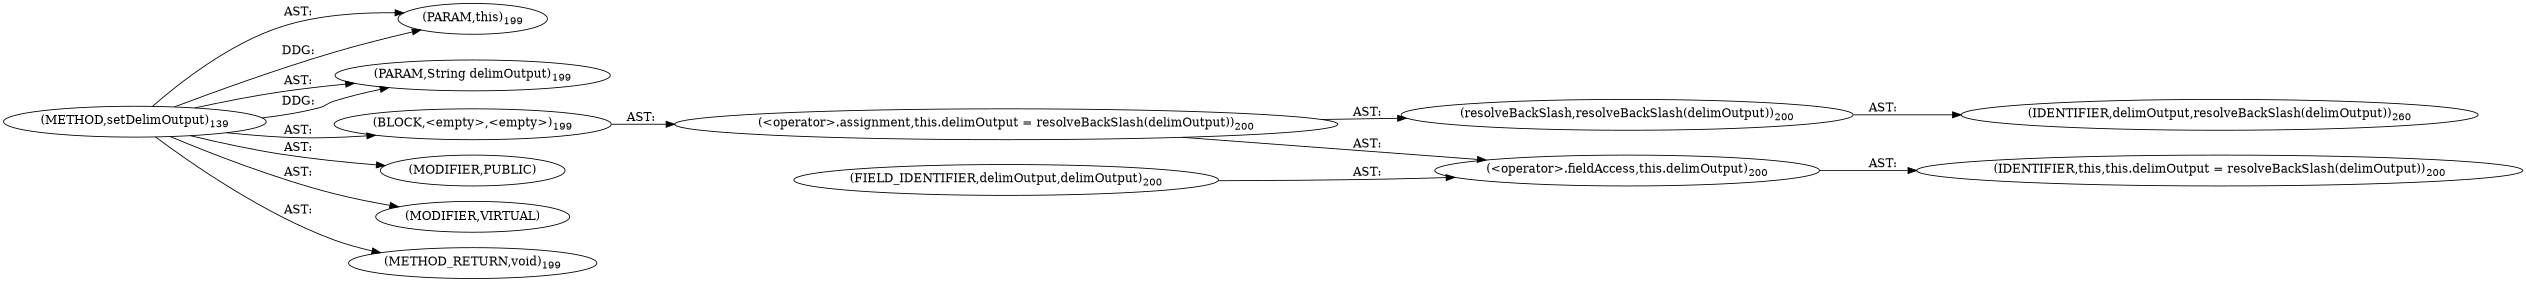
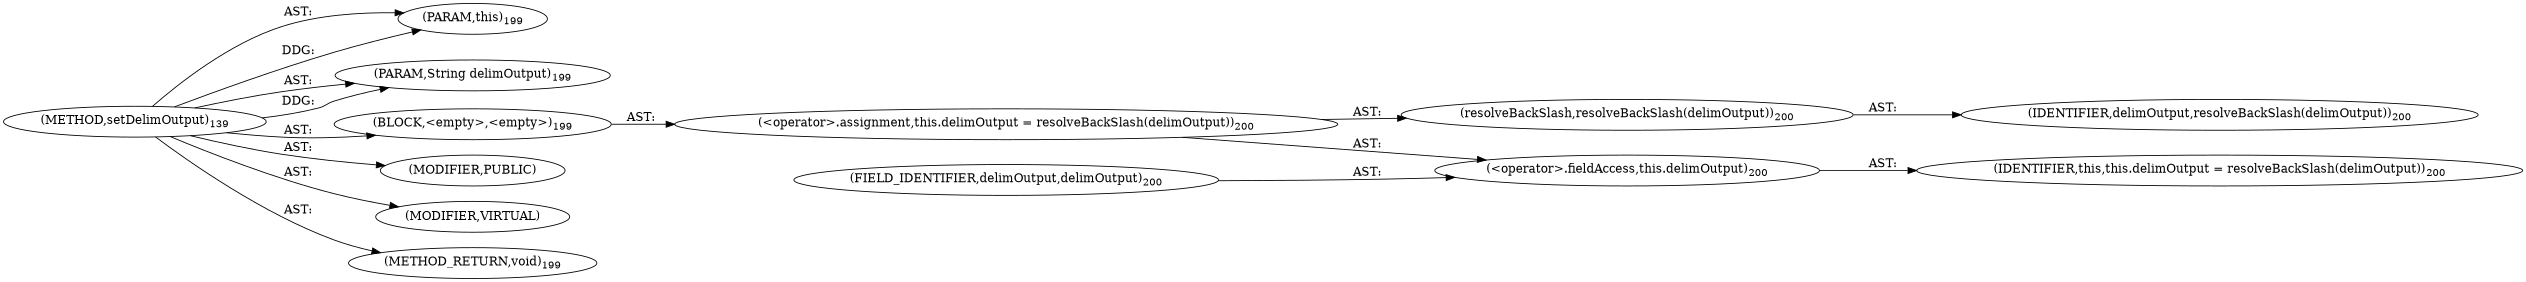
(2402, 114) -> (2402, 114)
